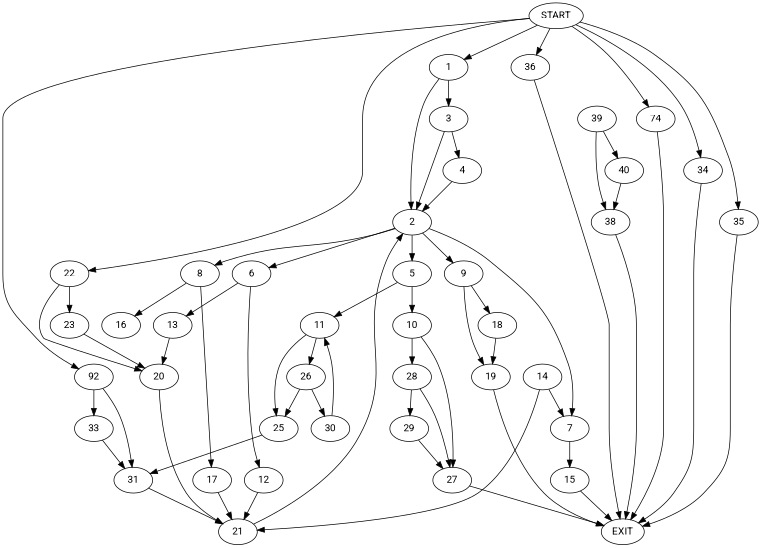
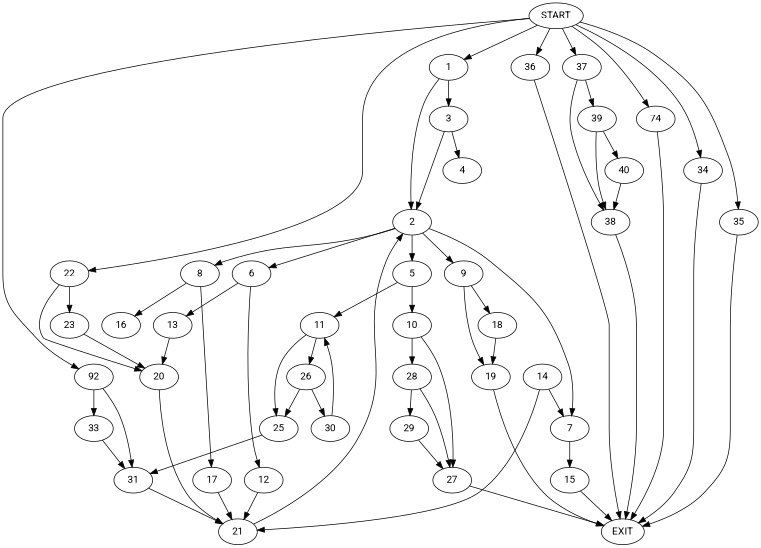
none -> (582, 67)
(440, 194) -> none
